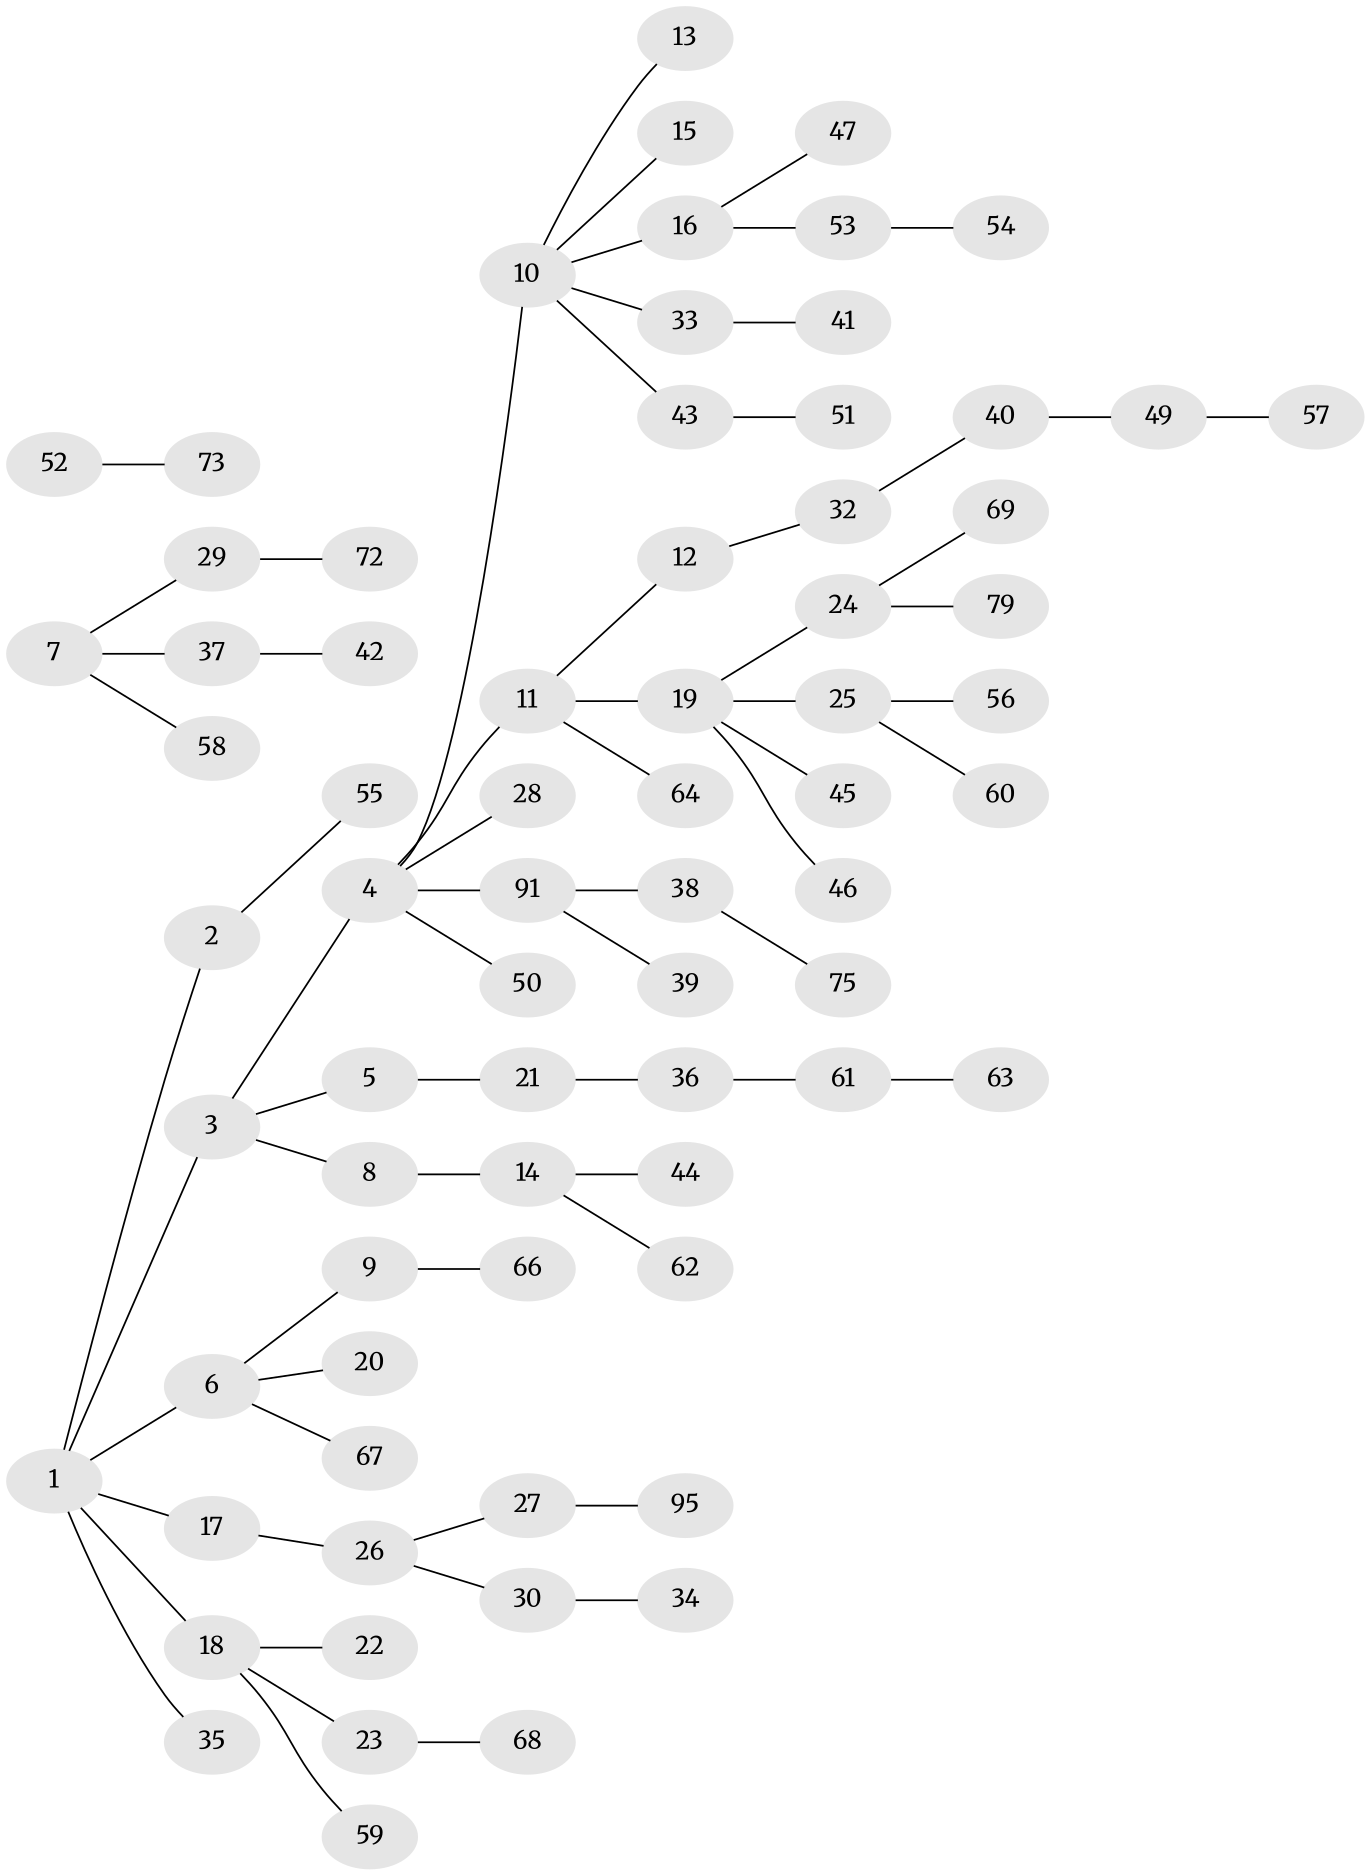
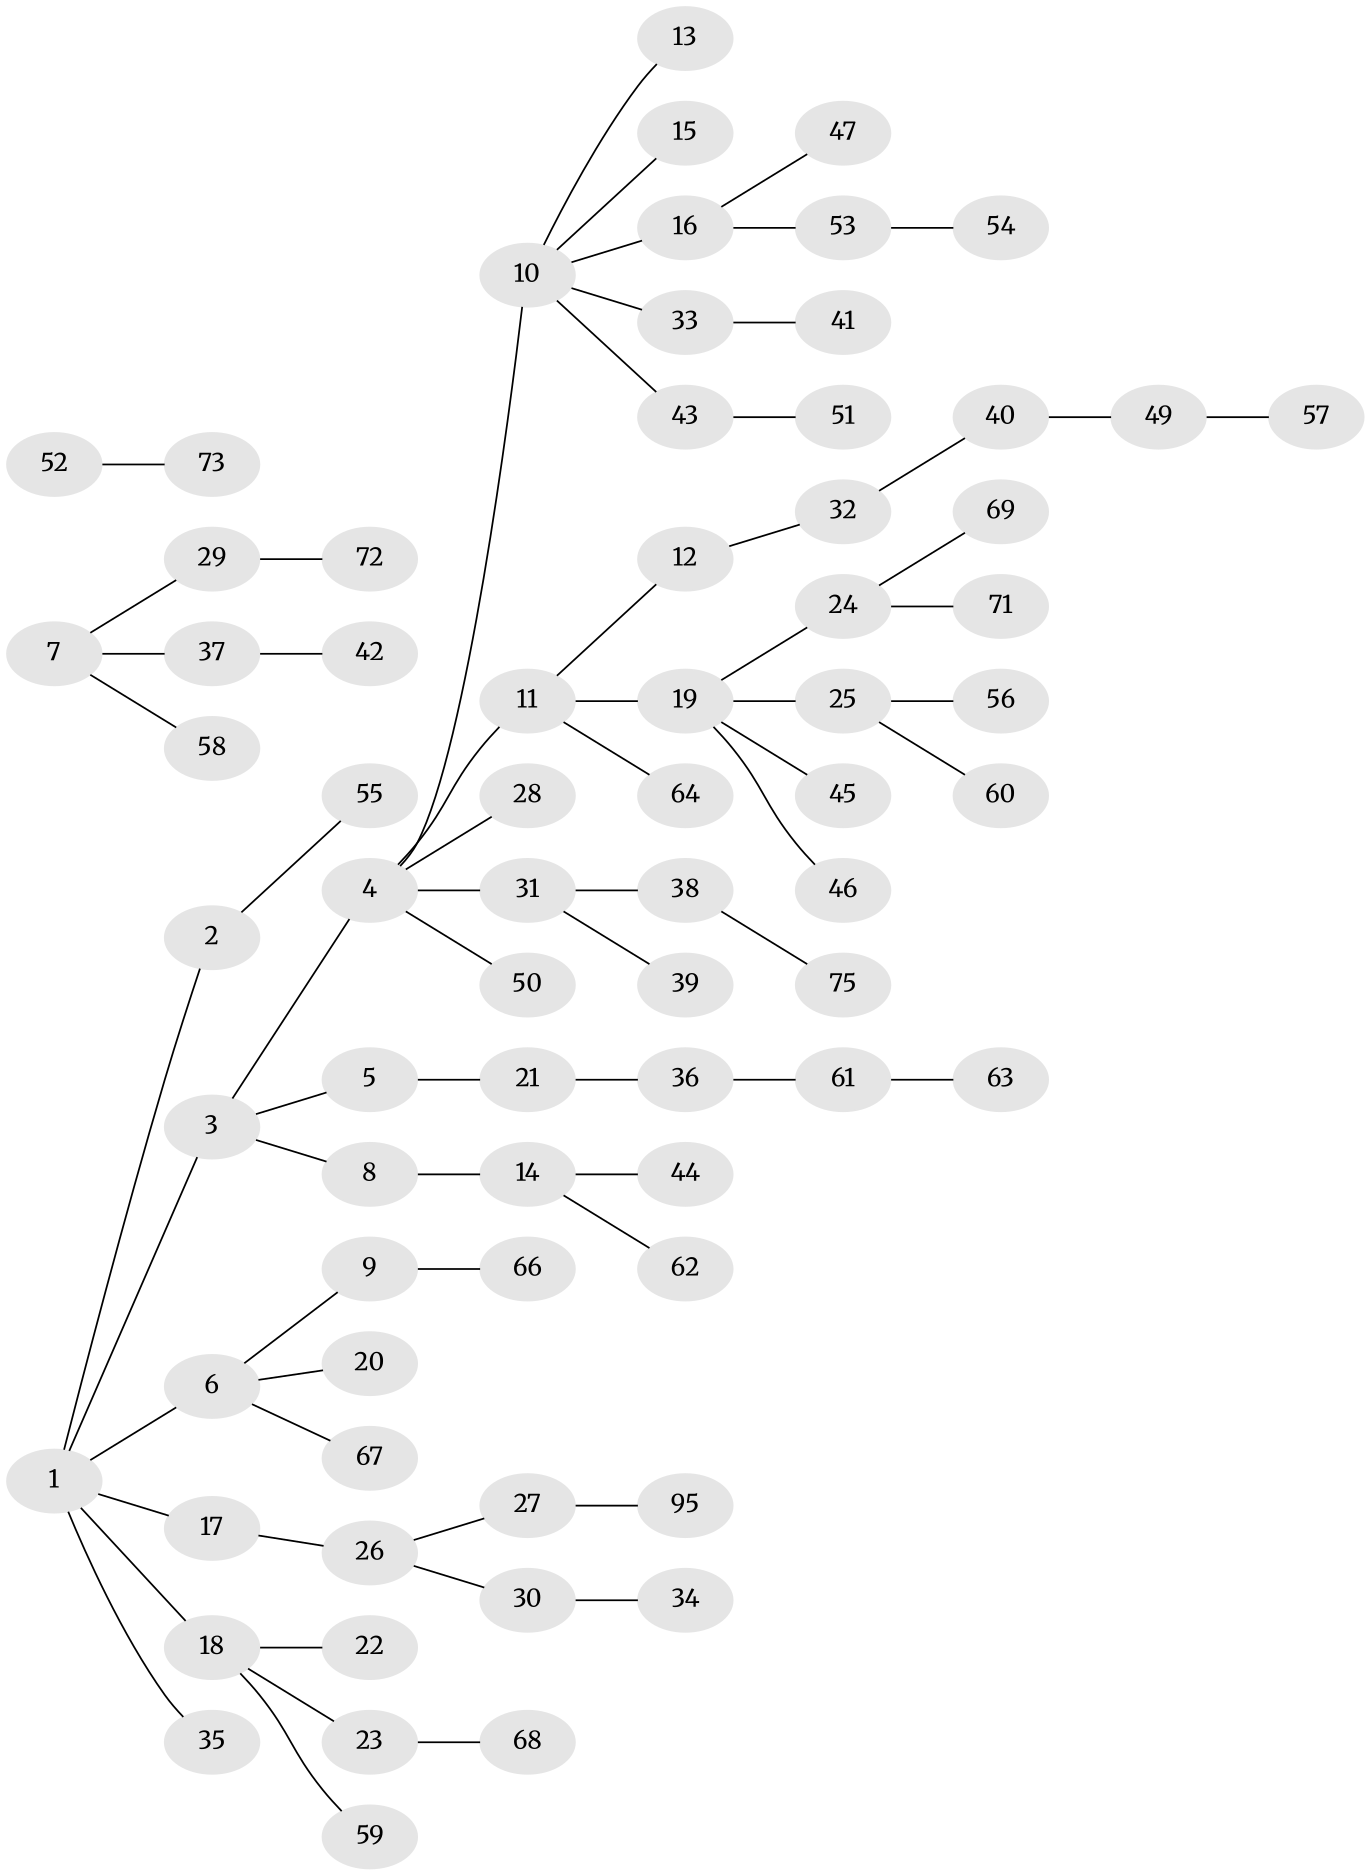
(1001, 606) -> (1001, 606)
(528, 890) -> (528, 890)
